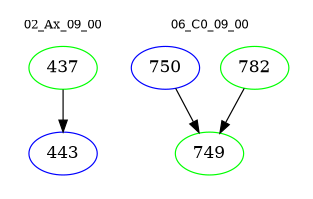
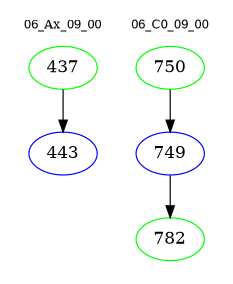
(63, 26) -> (63, 26)
(165, 68) -> (170, 68)
(235, 105) -> (170, 191)
(209, 154) -> (170, 154)
